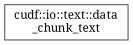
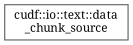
(66, 22) -> (66, 22)
